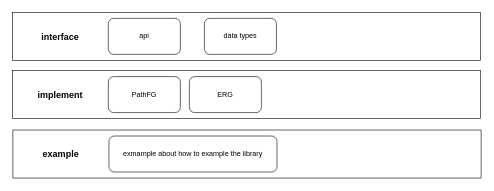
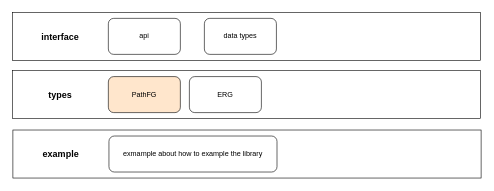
(60, 95) -> (60, 95)
(144, 95) -> (144, 95)
